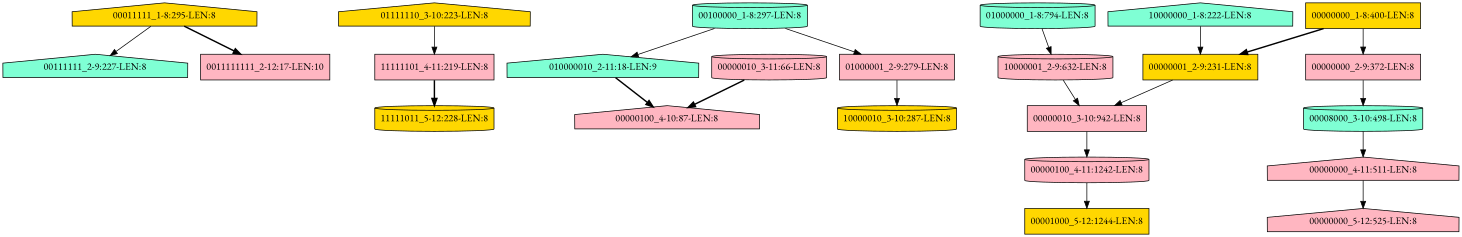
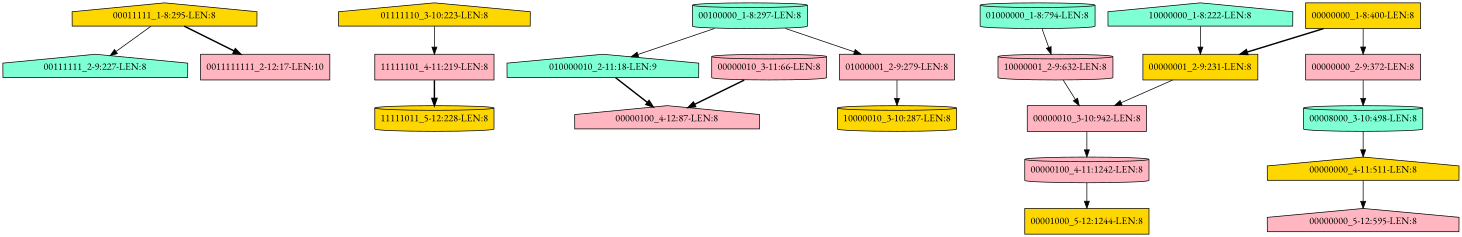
(667, 119) -> (667, 119)
(1363, 170) -> (1363, 170)
(1363, 221) -> (1363, 221)
